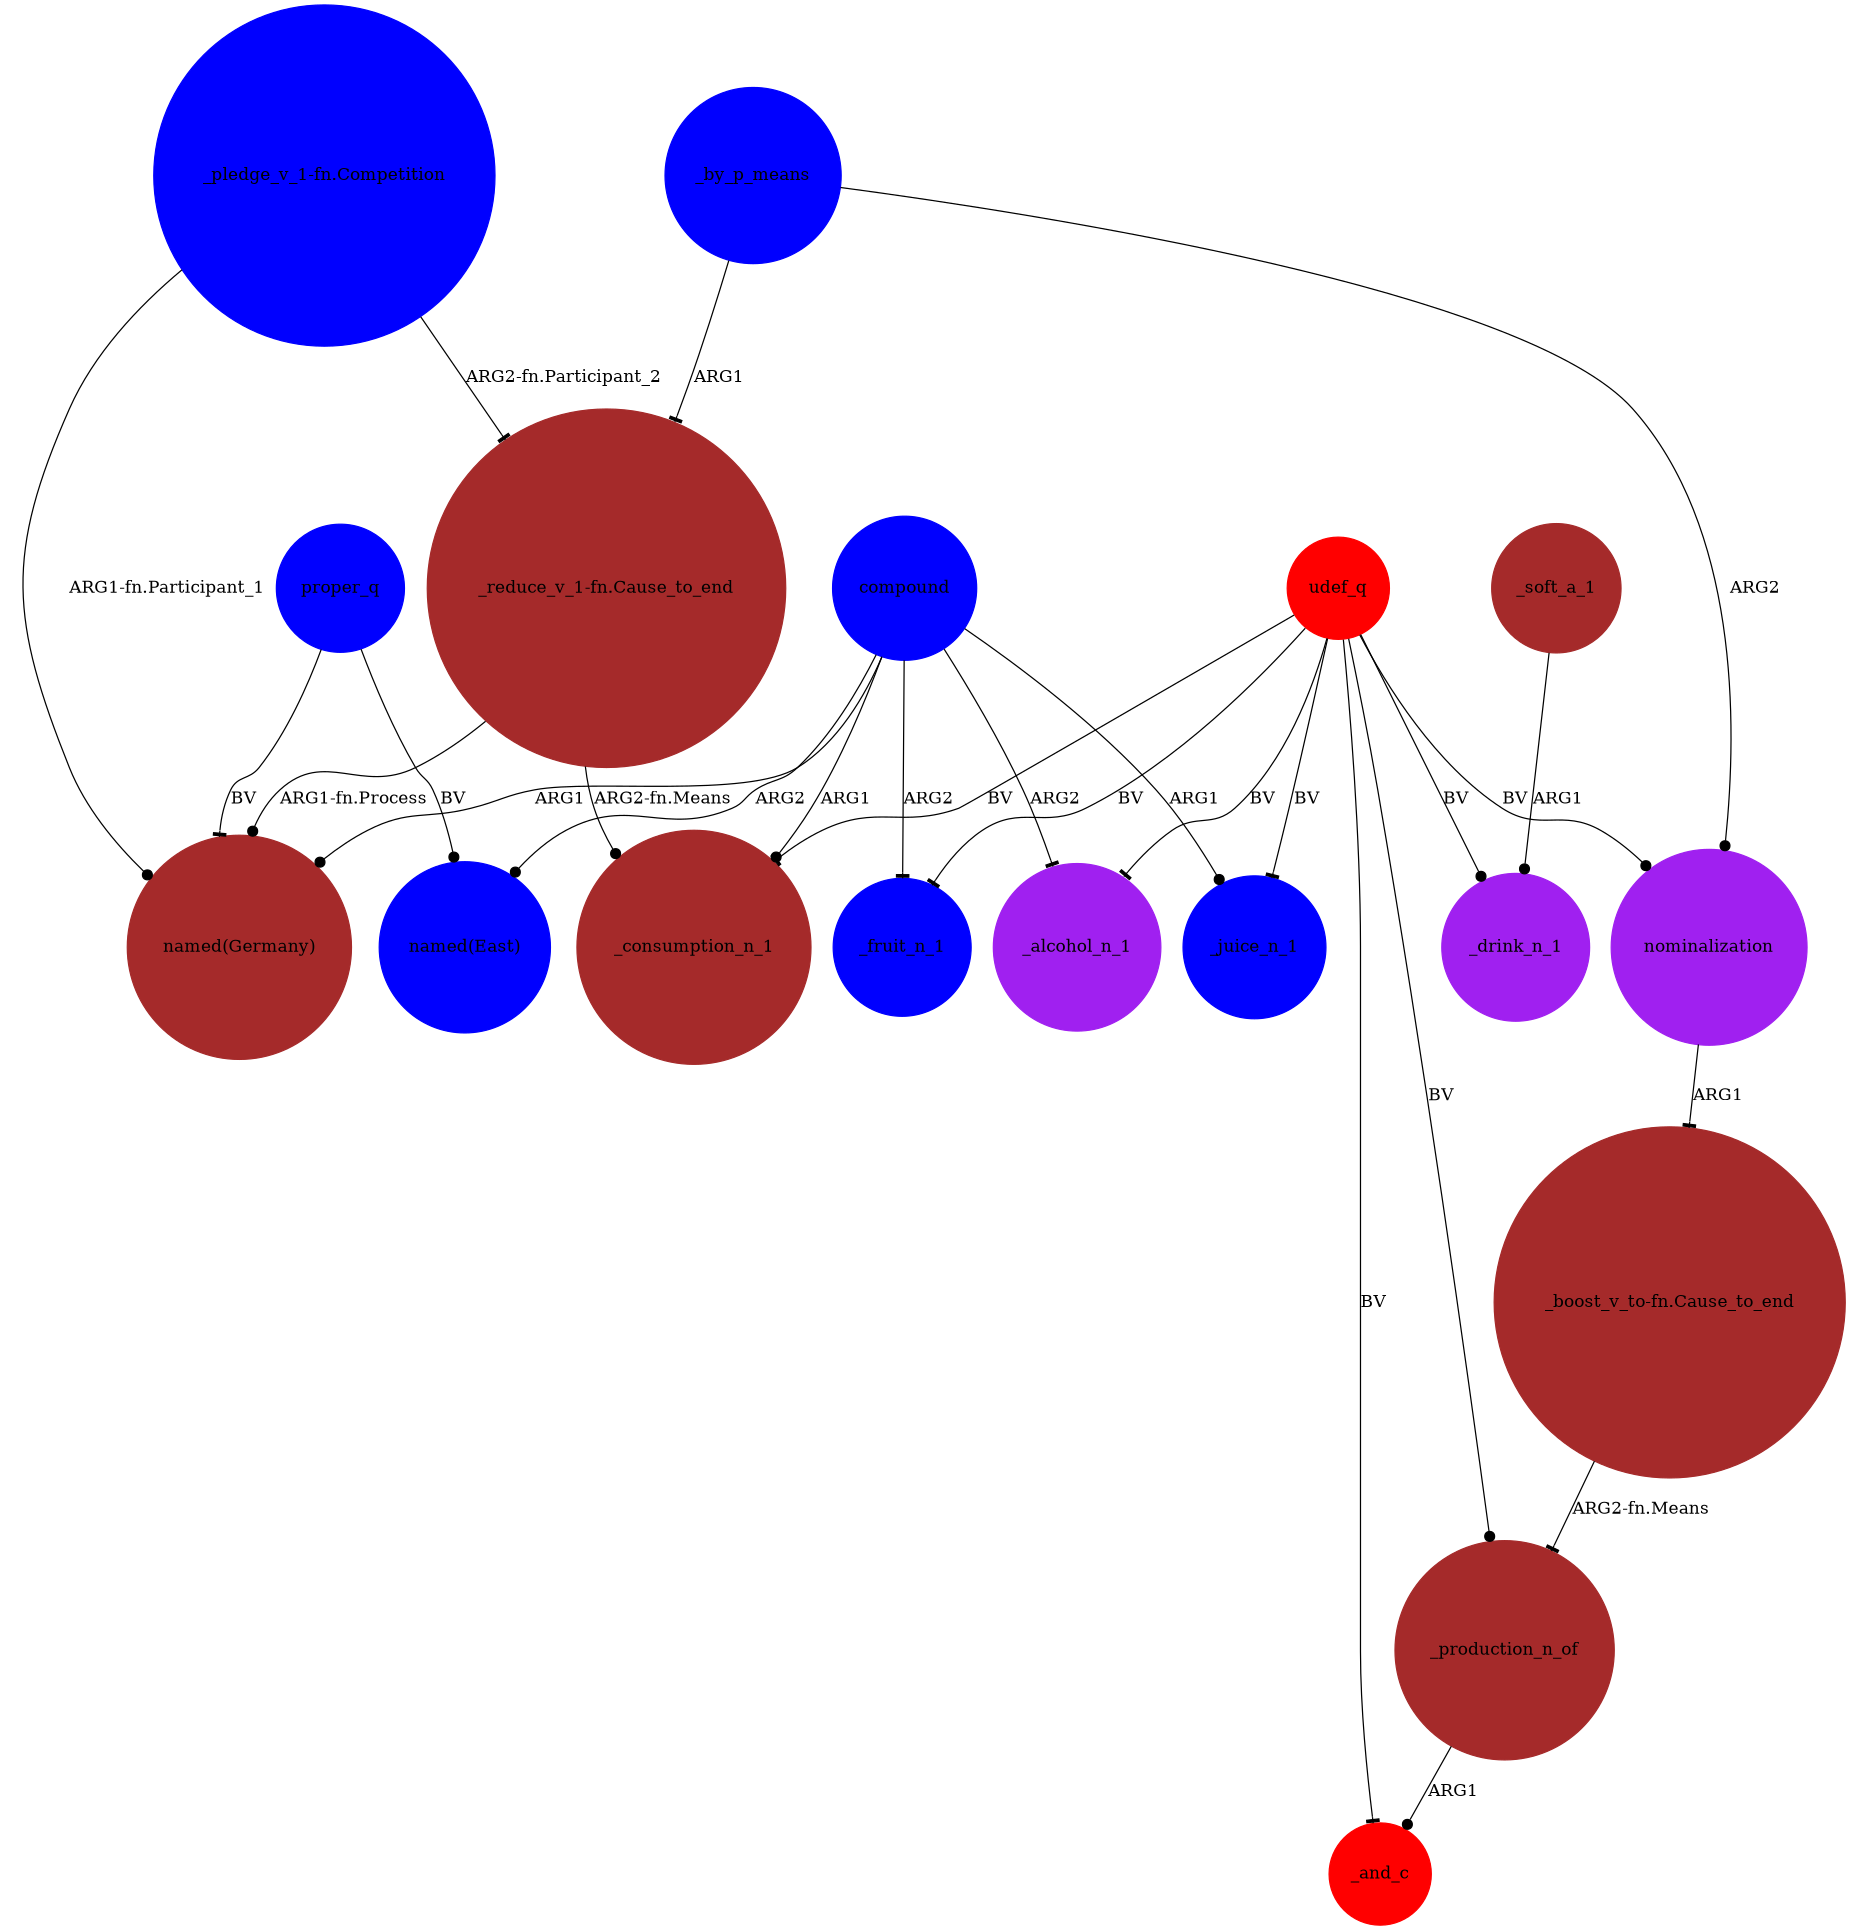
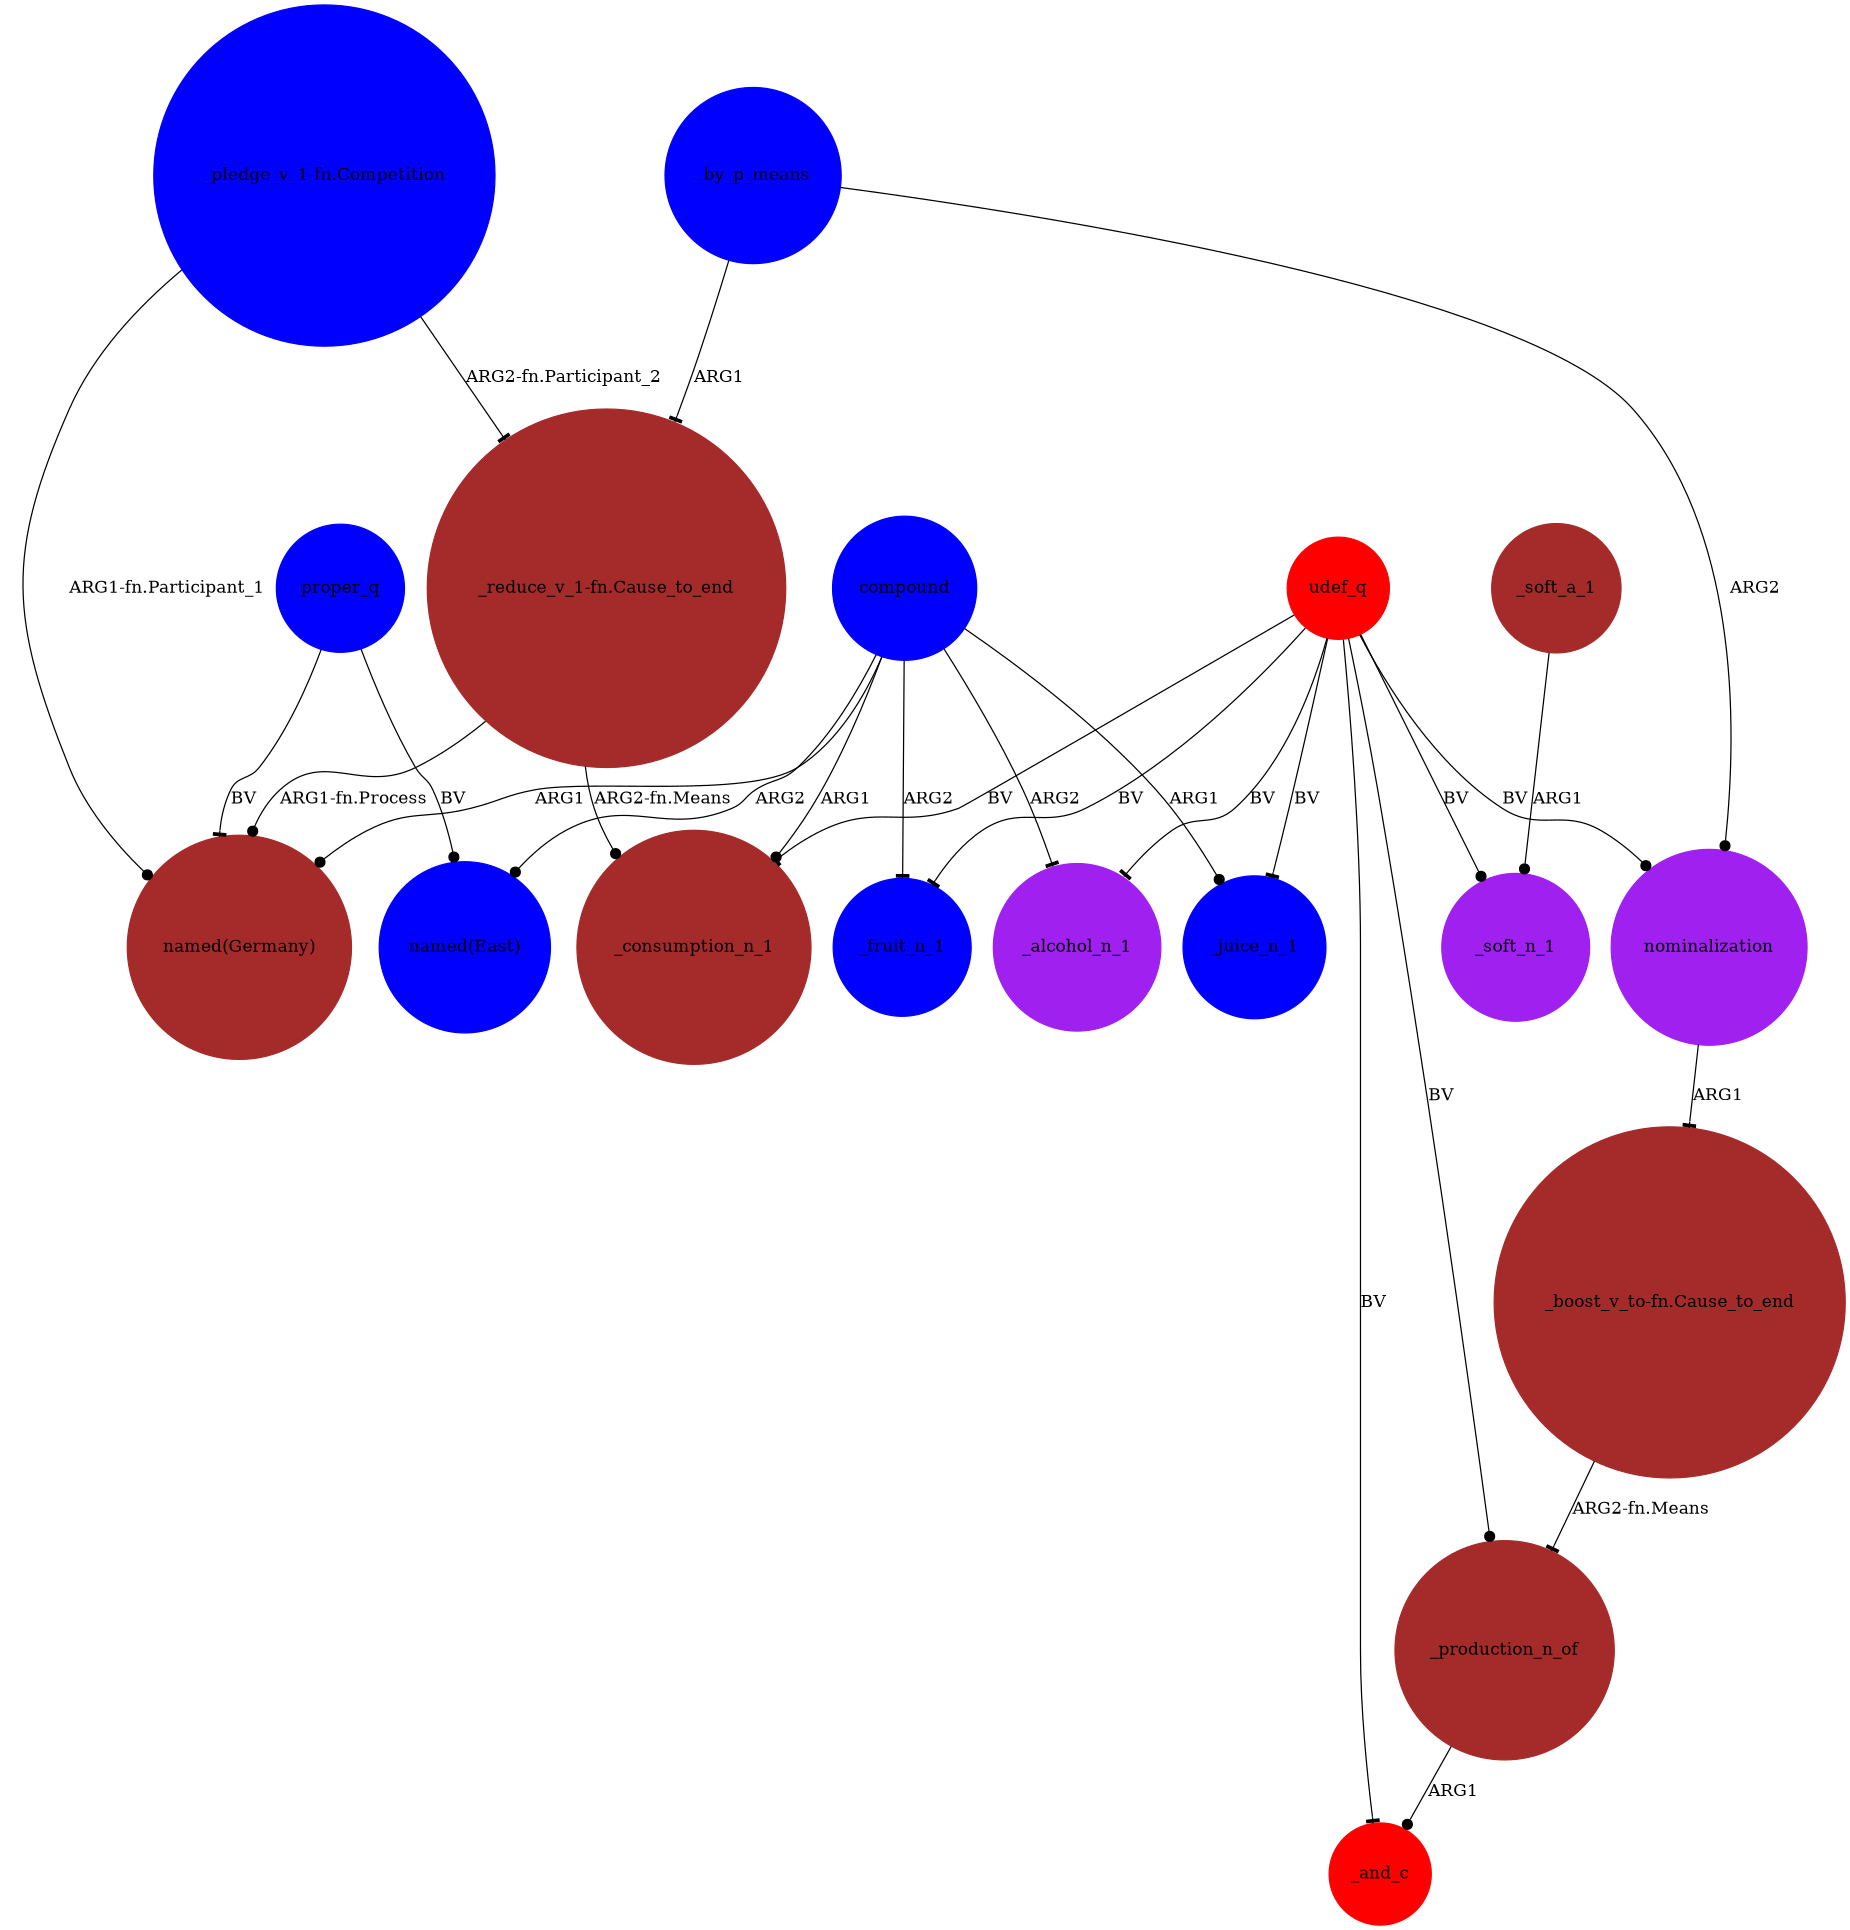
(1516, 947) -> (1516, 947)
